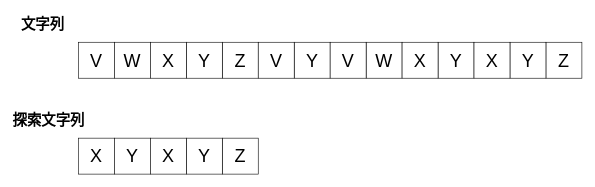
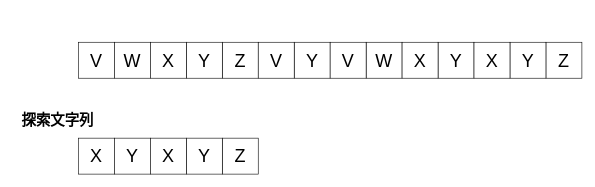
(42, 24) -> none
(48, 120) -> (57, 120)
